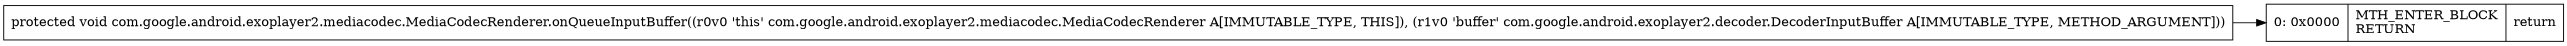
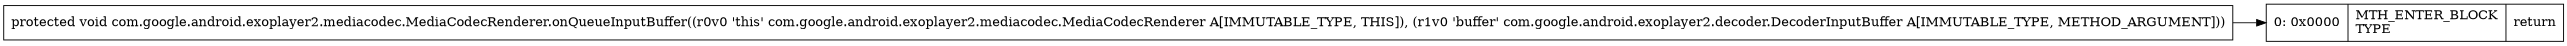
(2386, 29) -> (2374, 29)
